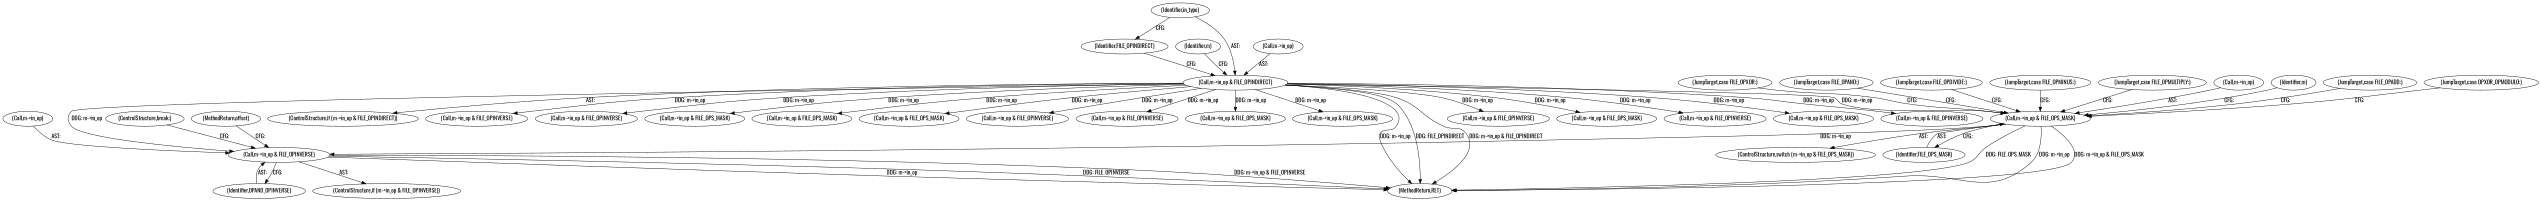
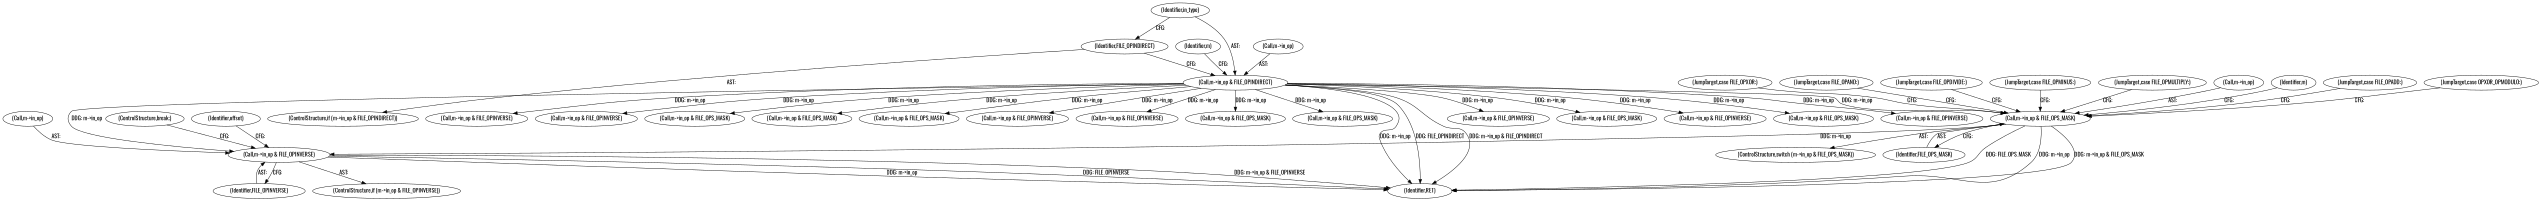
(613, 96) -> (735, 75)
(226, 119) -> (226, 119)
(259, 191) -> (259, 191)
(1420, 191) -> (1420, 191)
